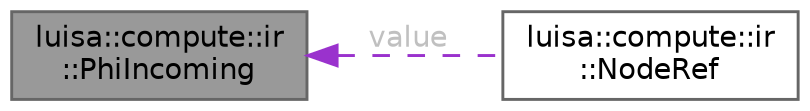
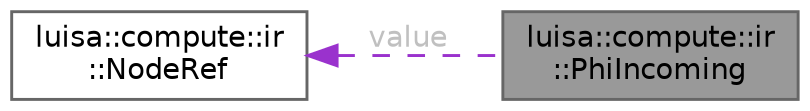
(420, 56) -> (420, 56)
